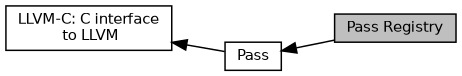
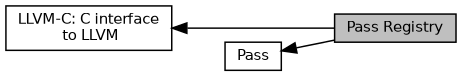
(206, 48) -> (261, 28)
